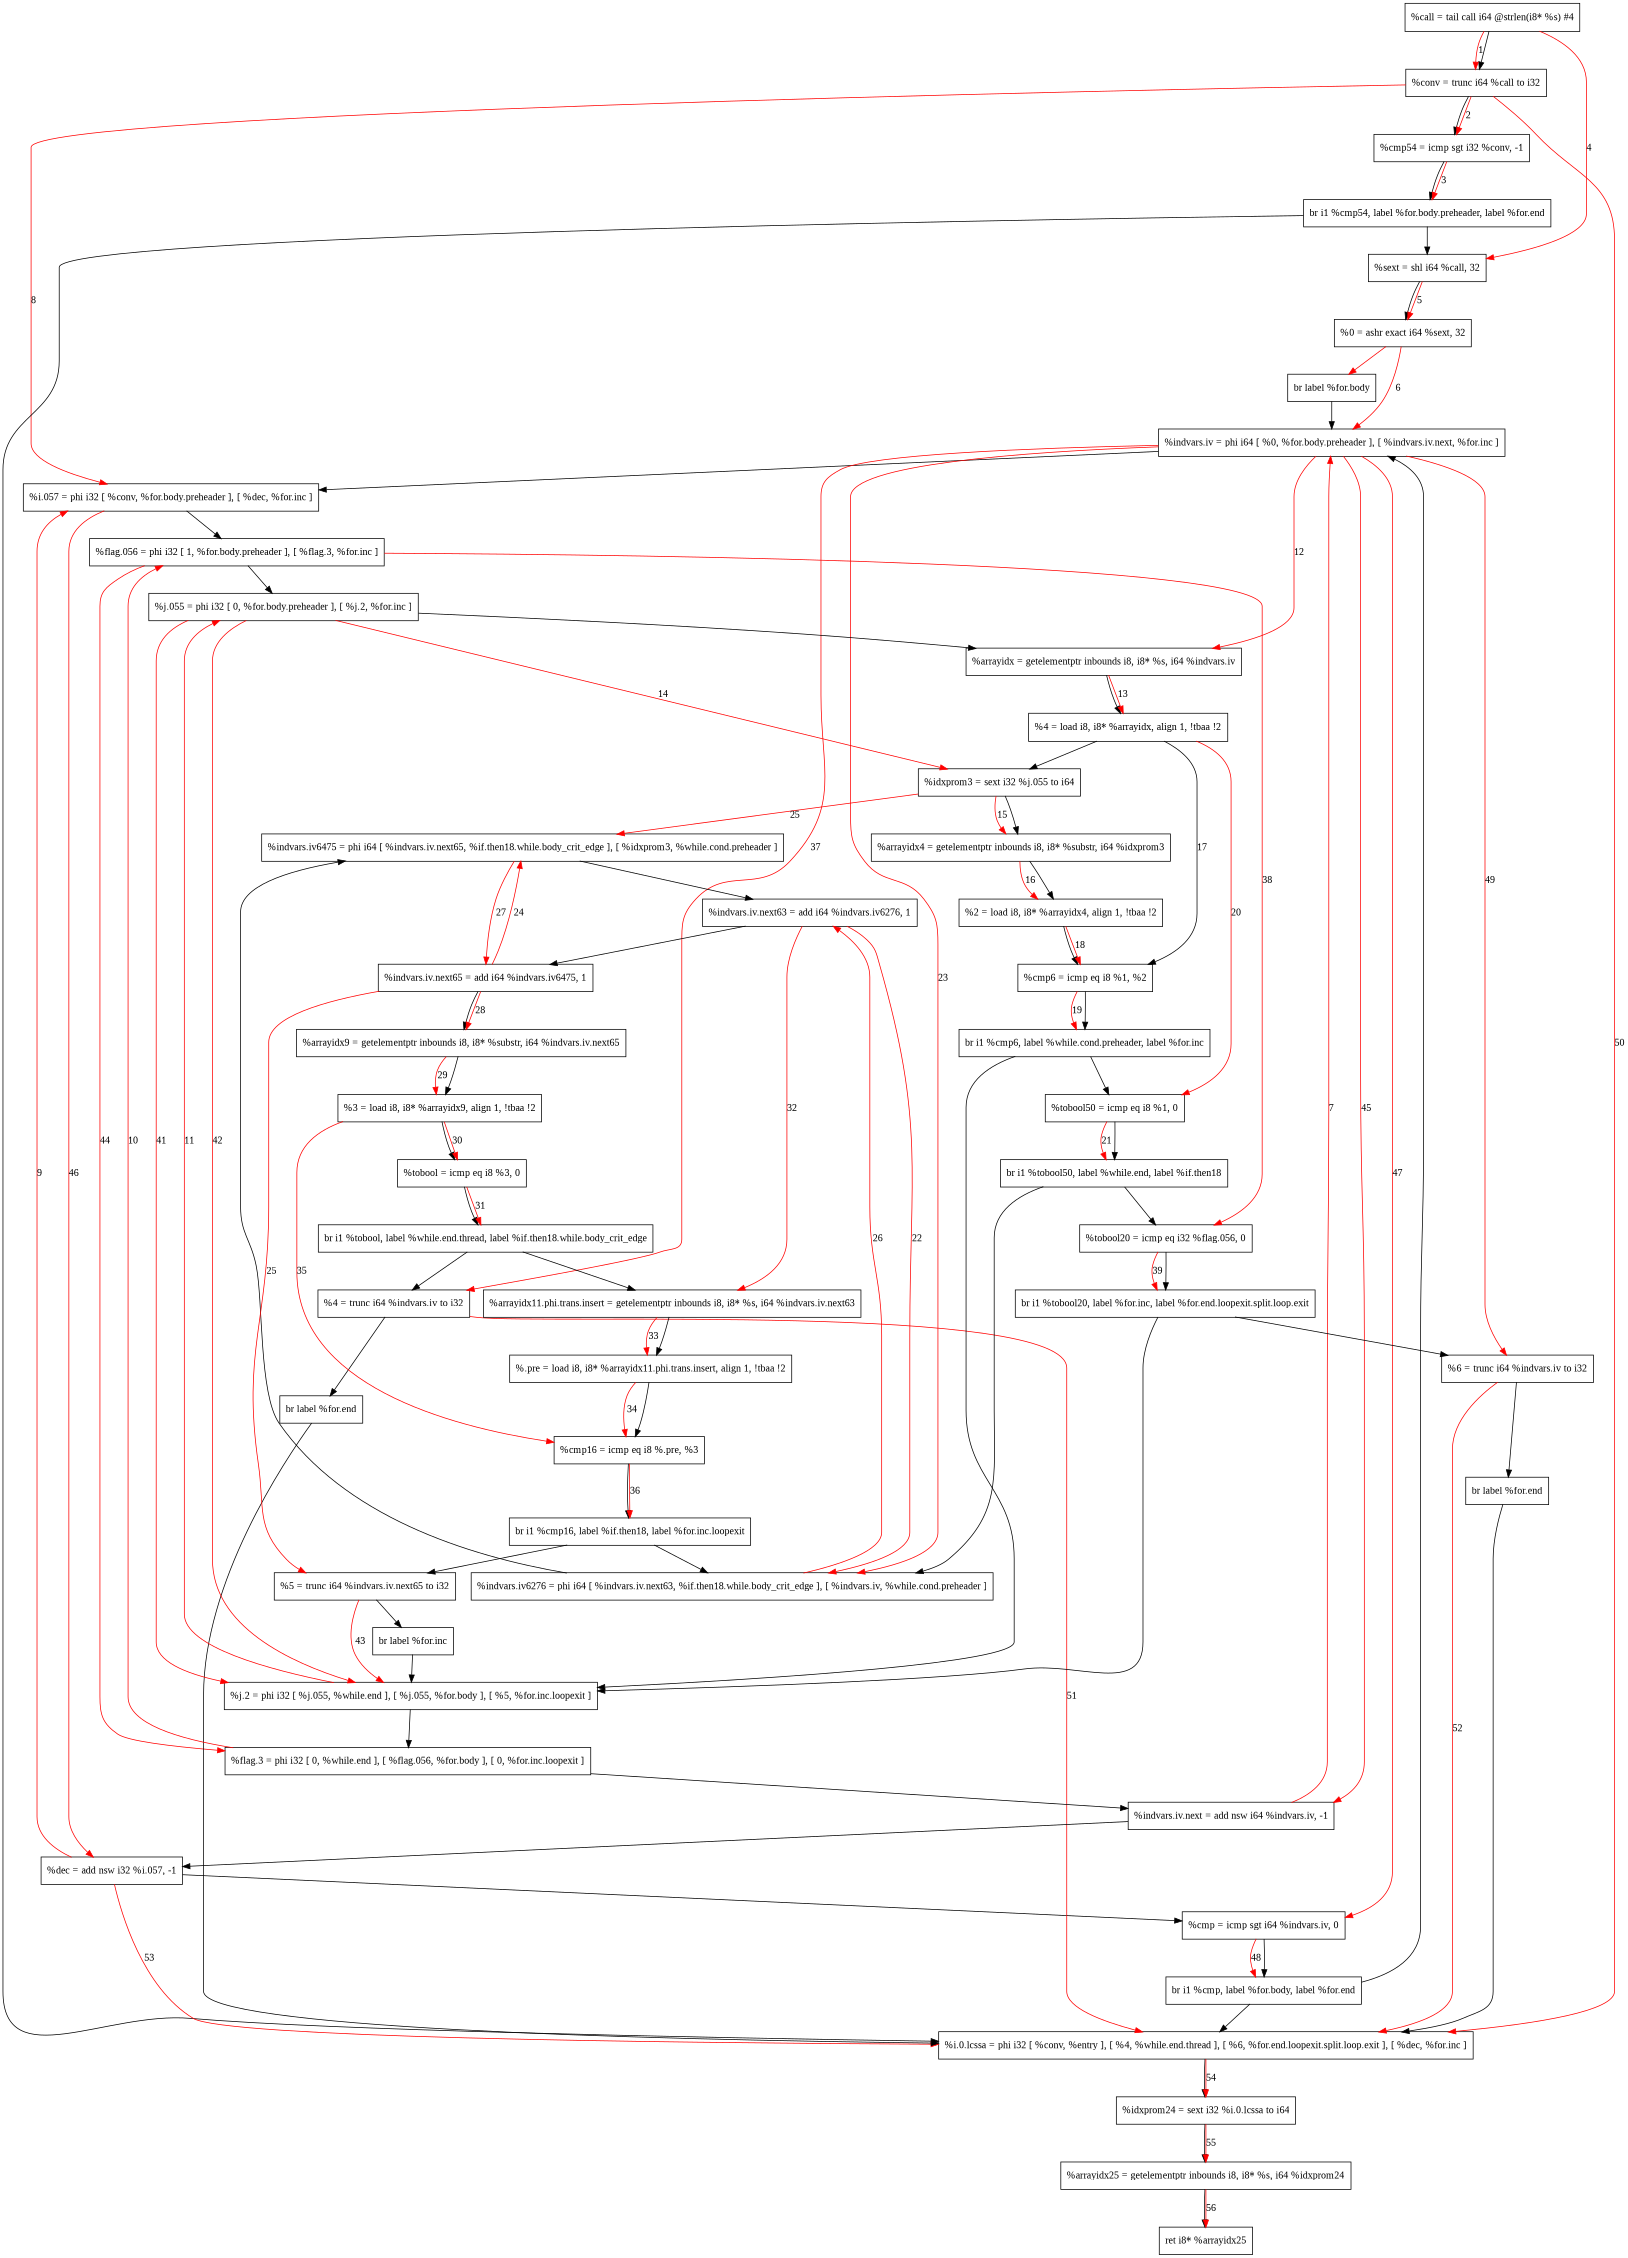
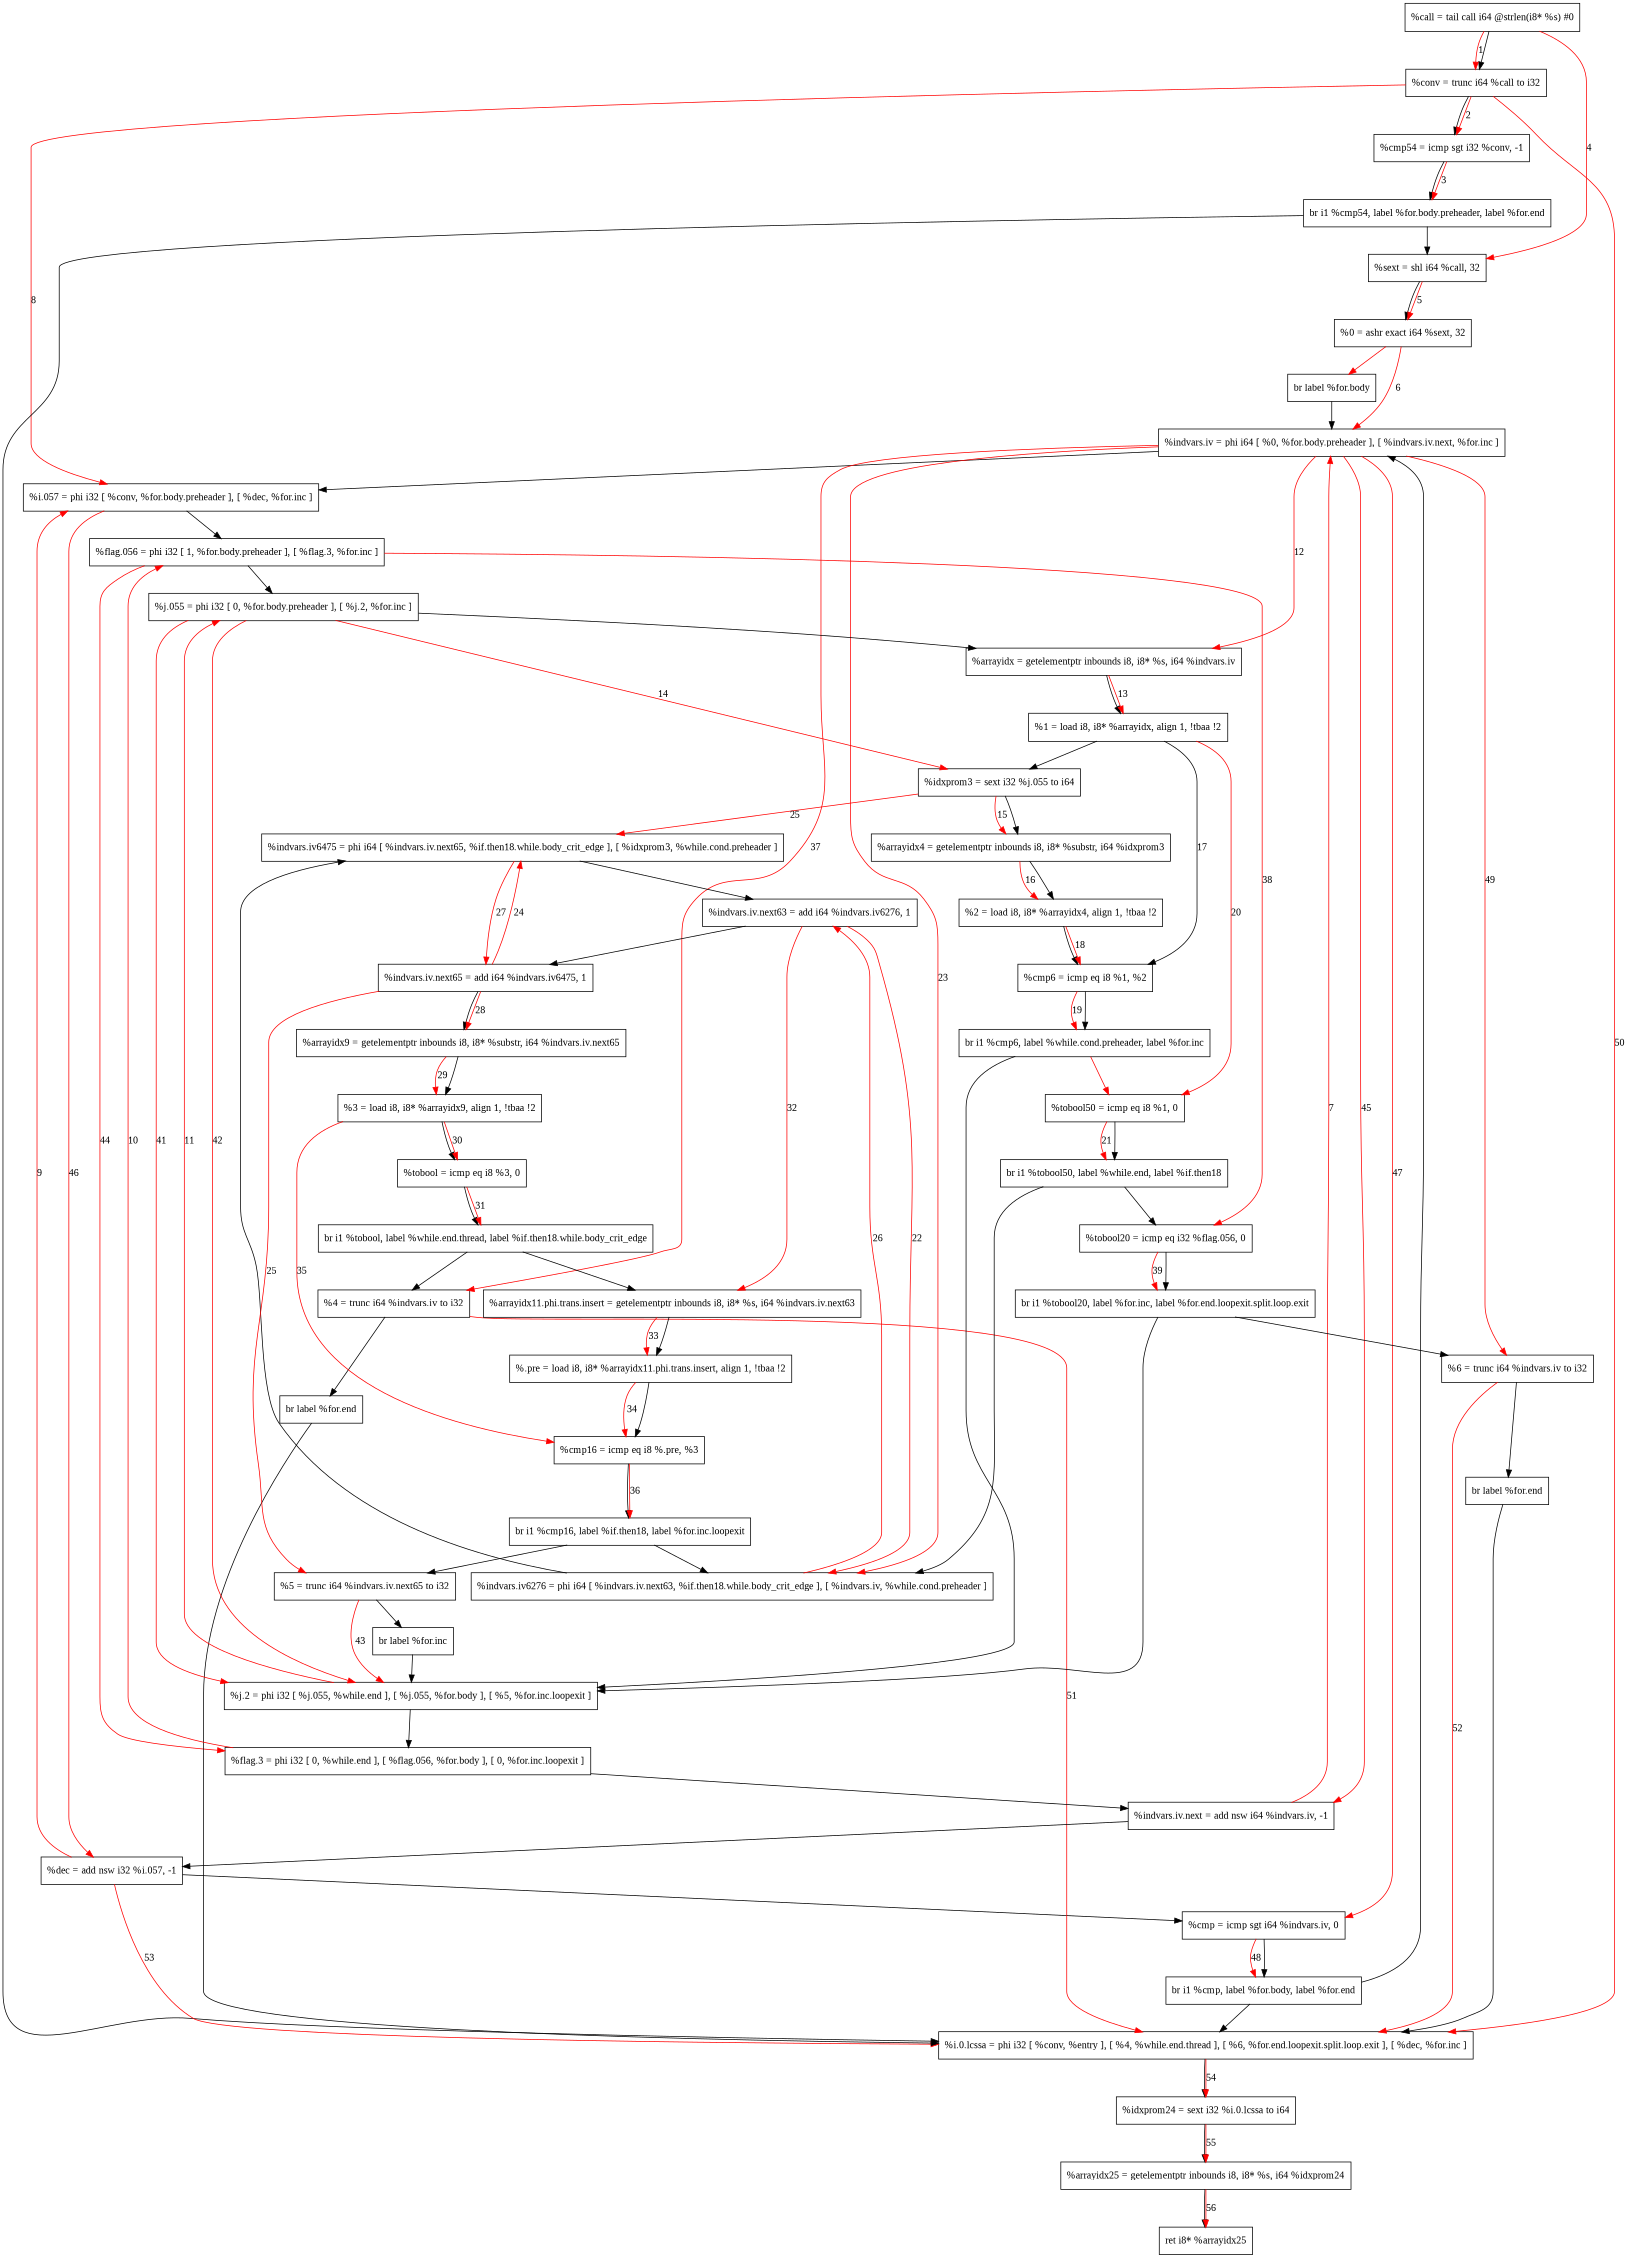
(1492, 17) -> (1492, 17)
(1128, 727) -> (1128, 727)
(1098, 1072) -> (1098, 1072)
